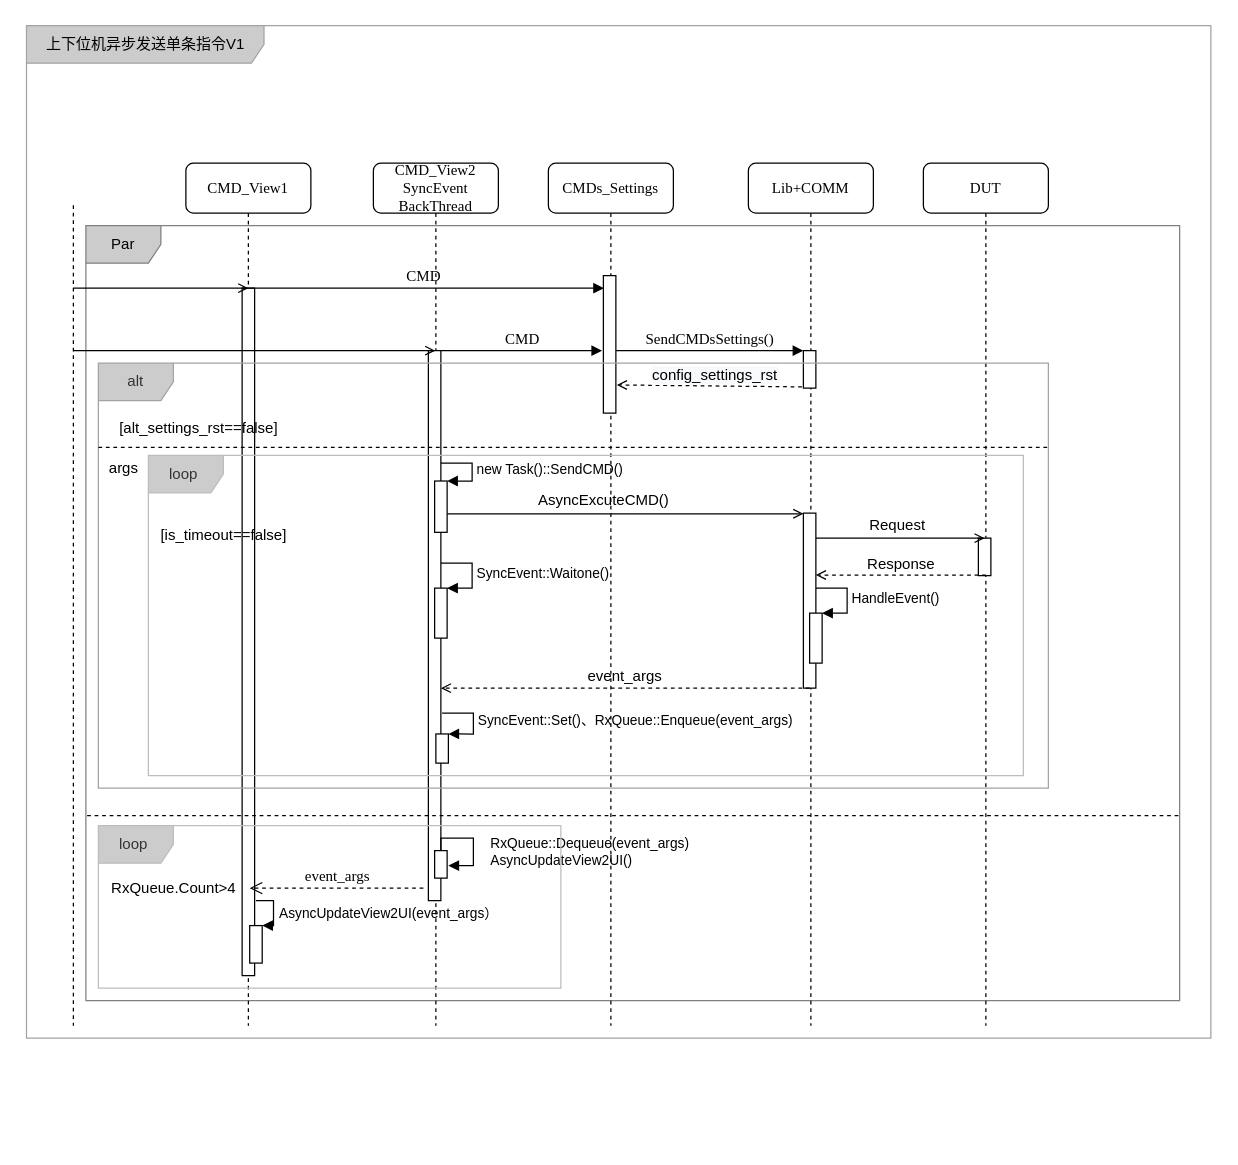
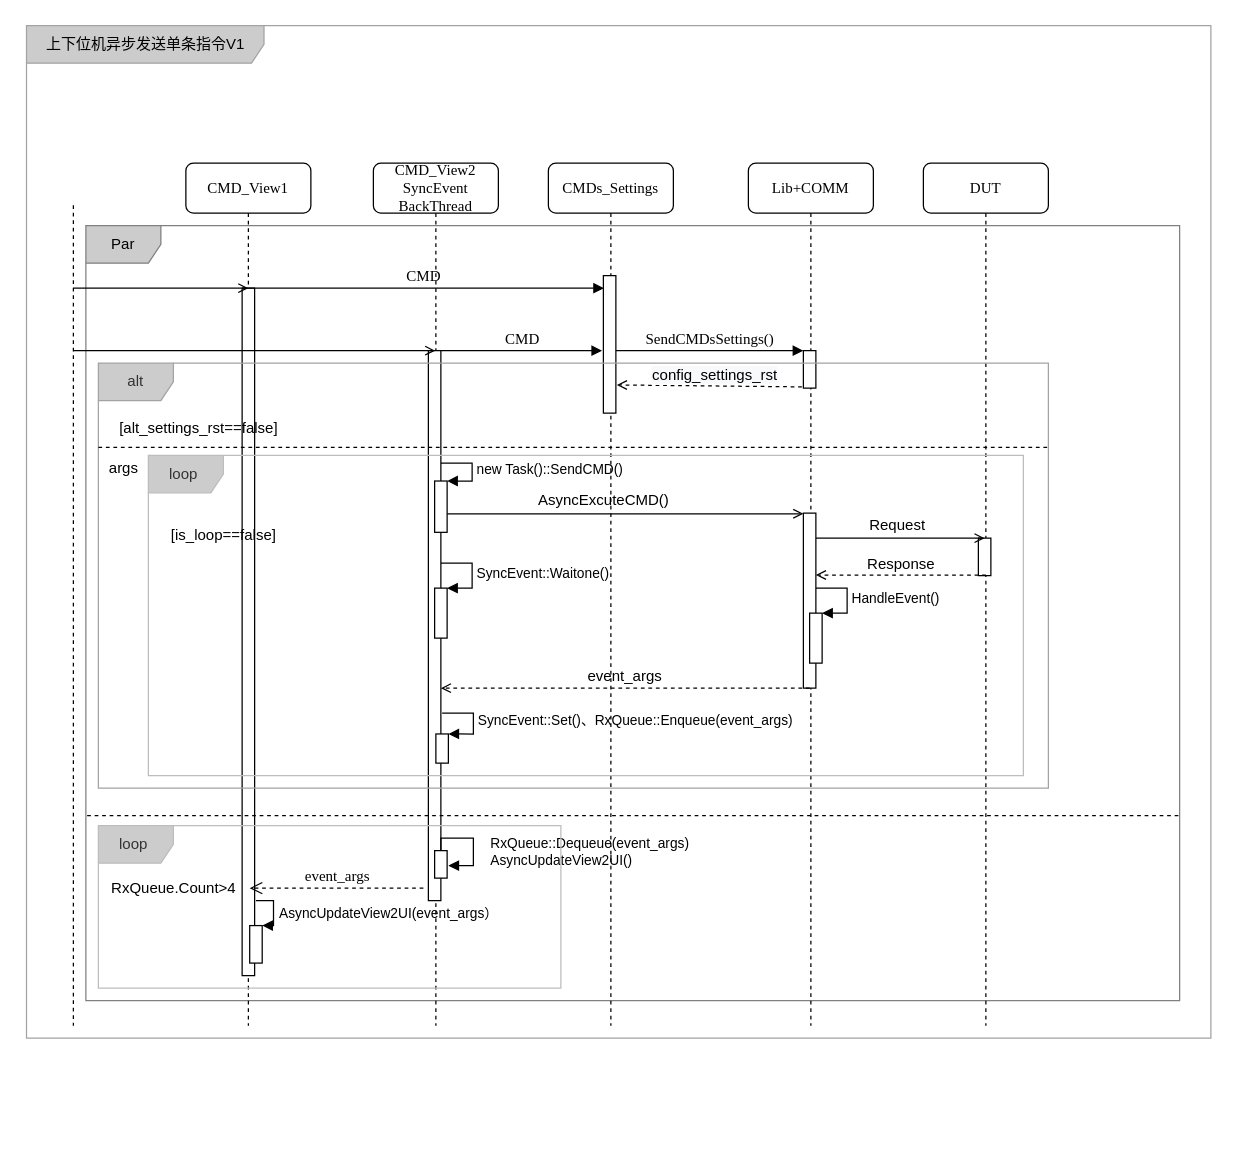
(224, 536) -> (224, 536)
